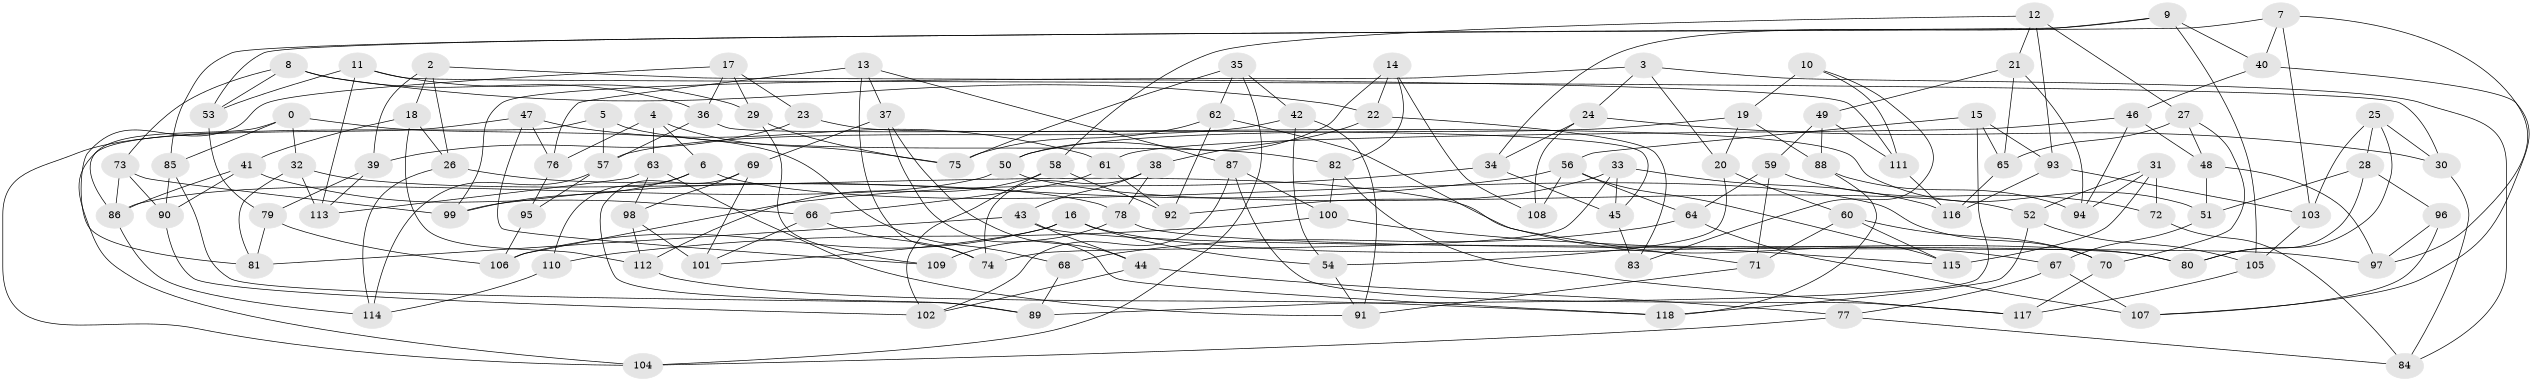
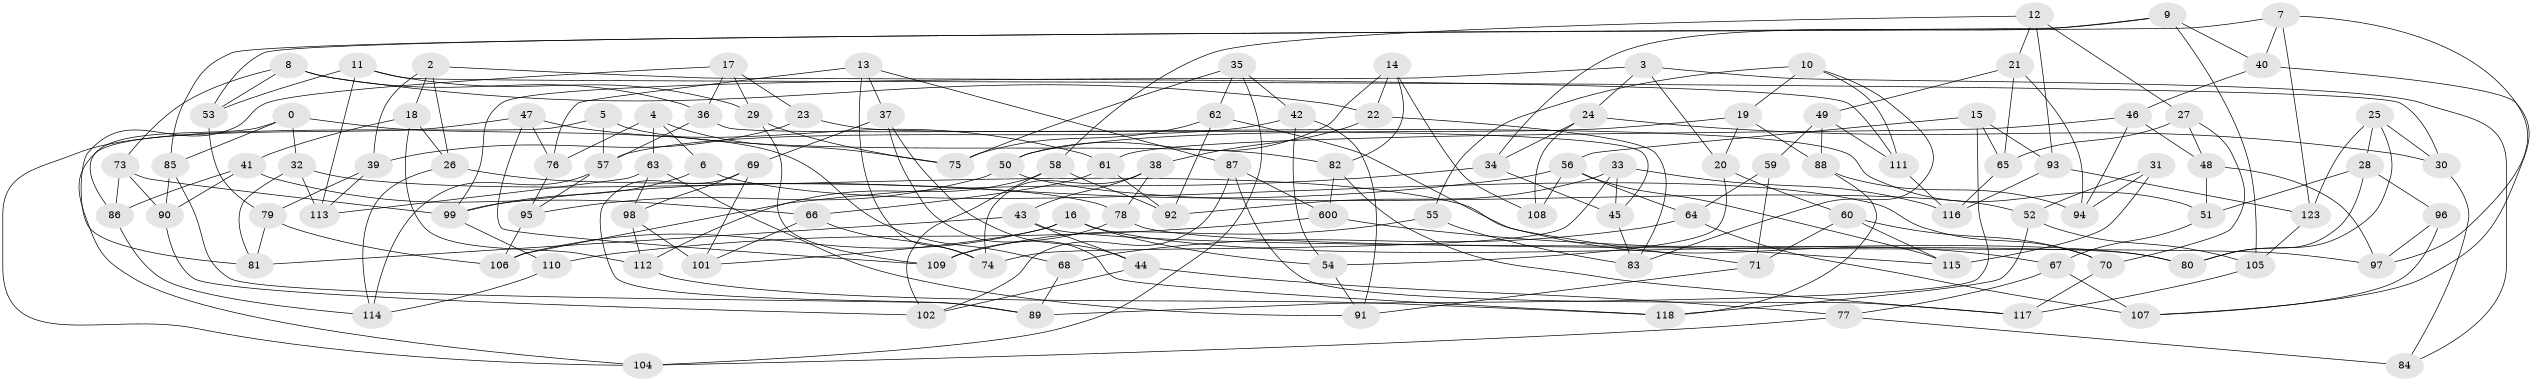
(668, 193) -> (769, 199)
(580, 205) -> (501, 241)
(1328, 216) -> (1328, 216)
none -> (1433, 216)
(2156, 216) -> none
(2311, 216) -> (2311, 216)
